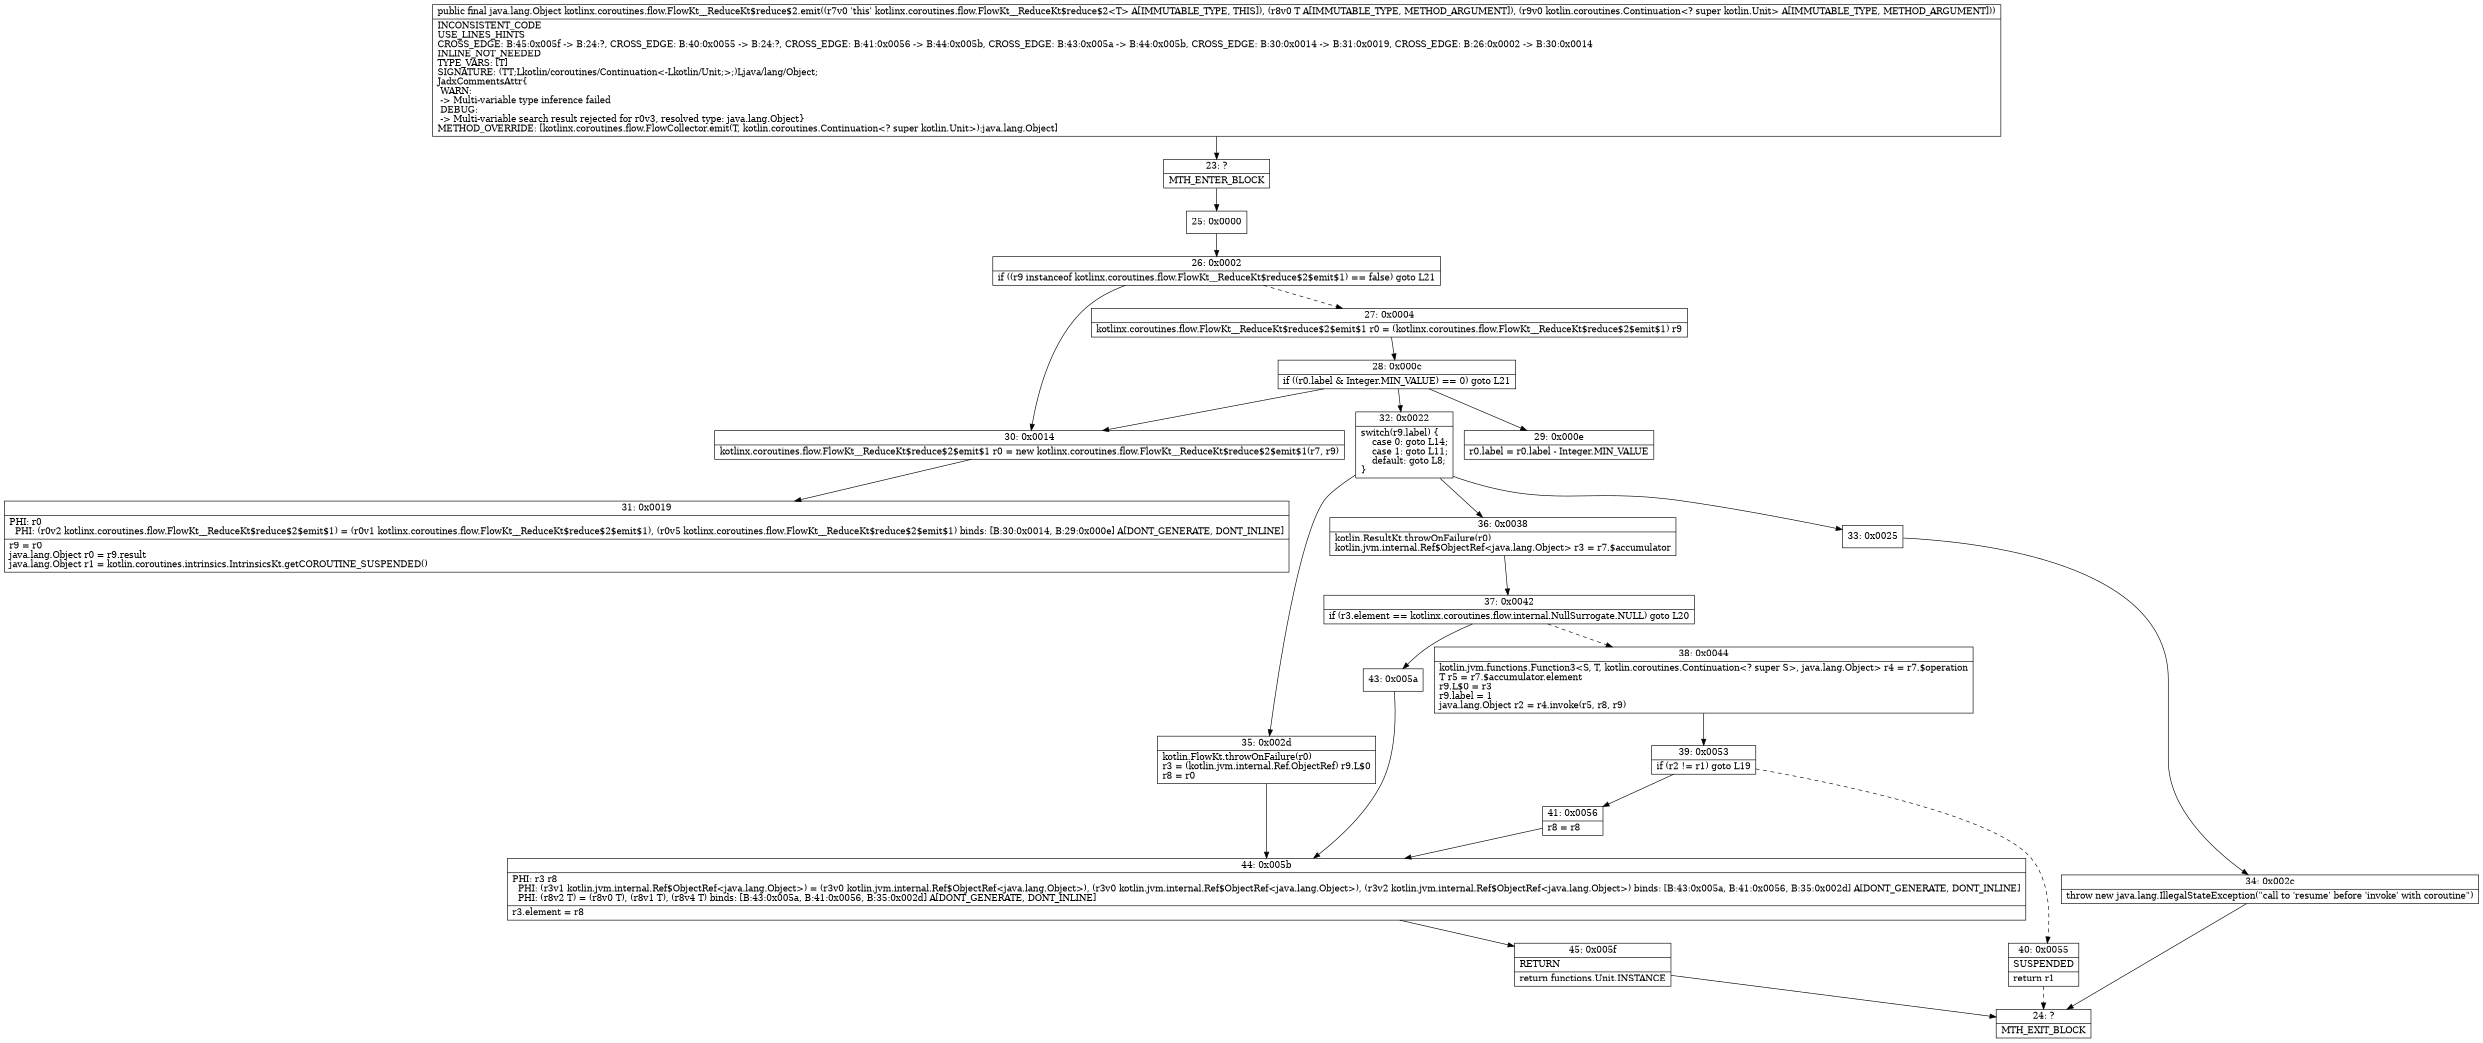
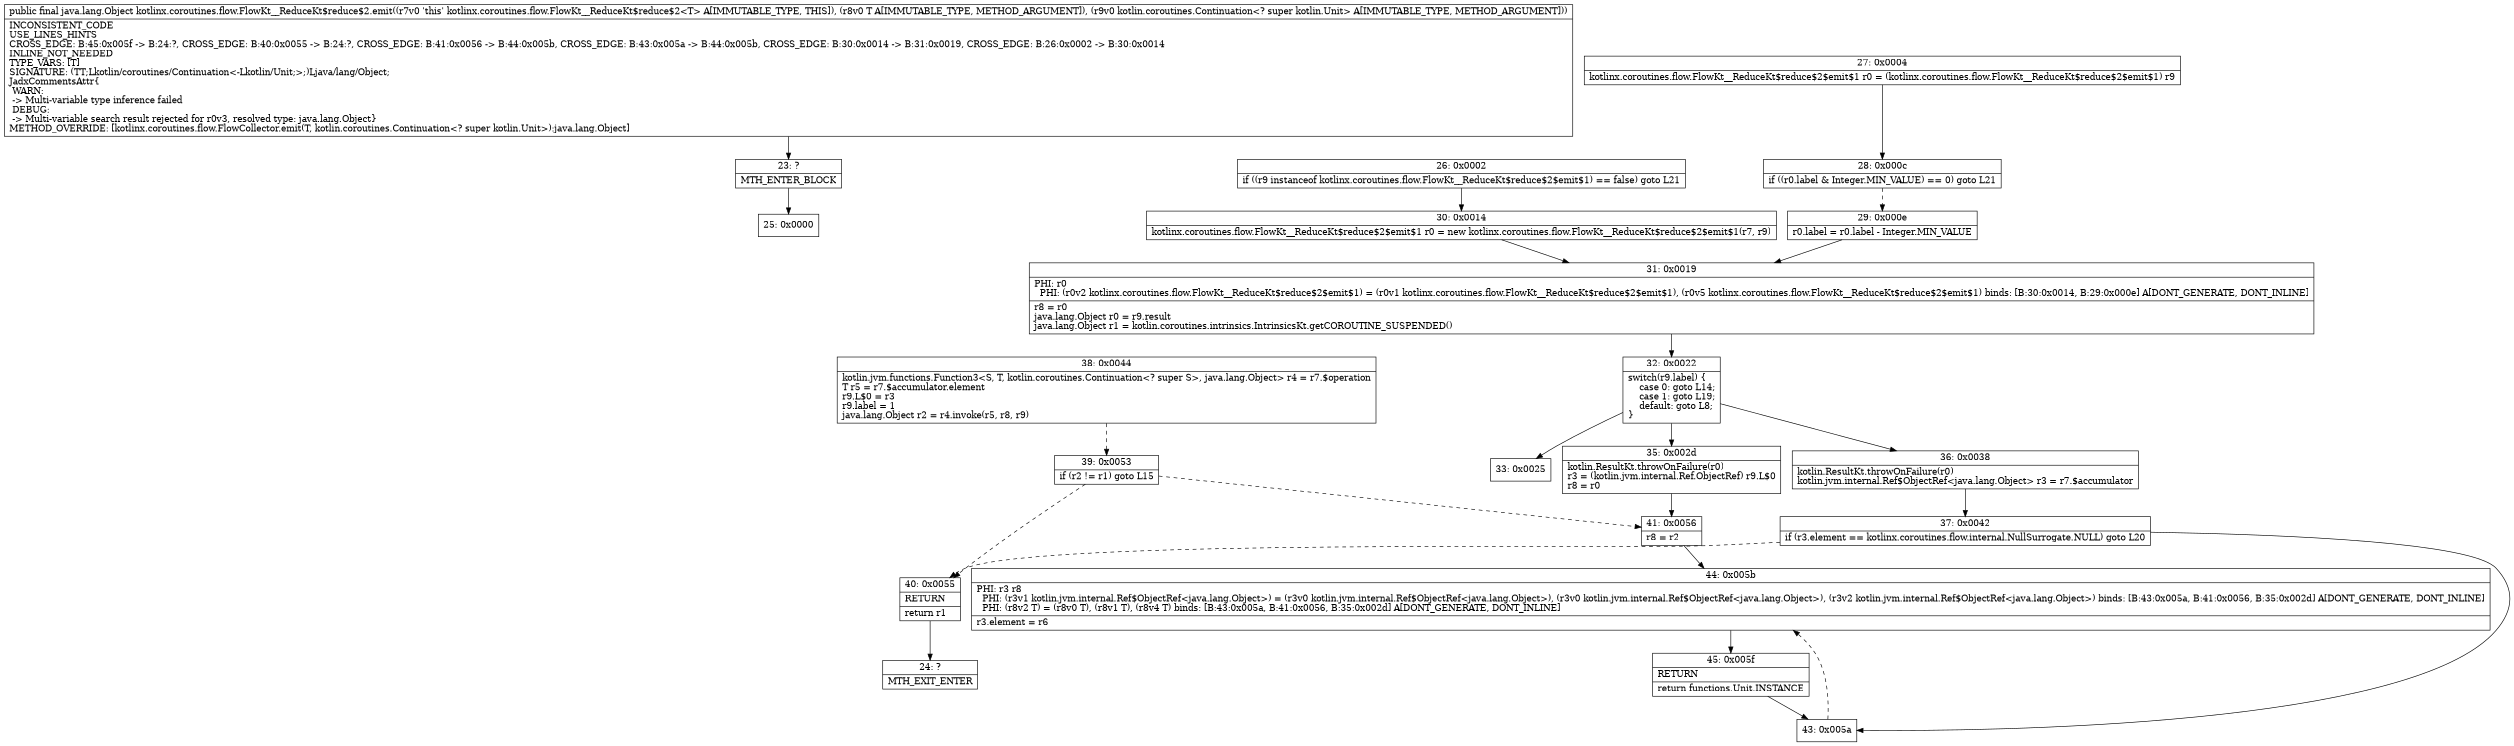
(1217, 242) -> none
none -> (1811, 250)
(1300, 296) -> none
(1399, 397) -> (1672, 342)
(1475, 408) -> (1882, 196)
(1216, 409) -> none
(1404, 452) -> (1672, 397)
(26, 546) -> (1051, 308)
(1577, 634) -> (1366, 547)
(1704, 726) -> (1107, 436)
(1237, 757) -> (1646, 467)
(1704, 767) -> (1107, 477)
(1381, 784) -> (1824, 673)
(1641, 789) -> (1397, 501)
(1267, 818) -> (1672, 502)
(1564, 828) -> (1663, 538)
(2270, 889) -> none
(548, 913) -> (1012, 623)
(2044, 964) -> (925, 599)
(2044, 995) -> (930, 637)
(1830, 996) -> (1785, 706)
(2044, 1031) -> (930, 682)
